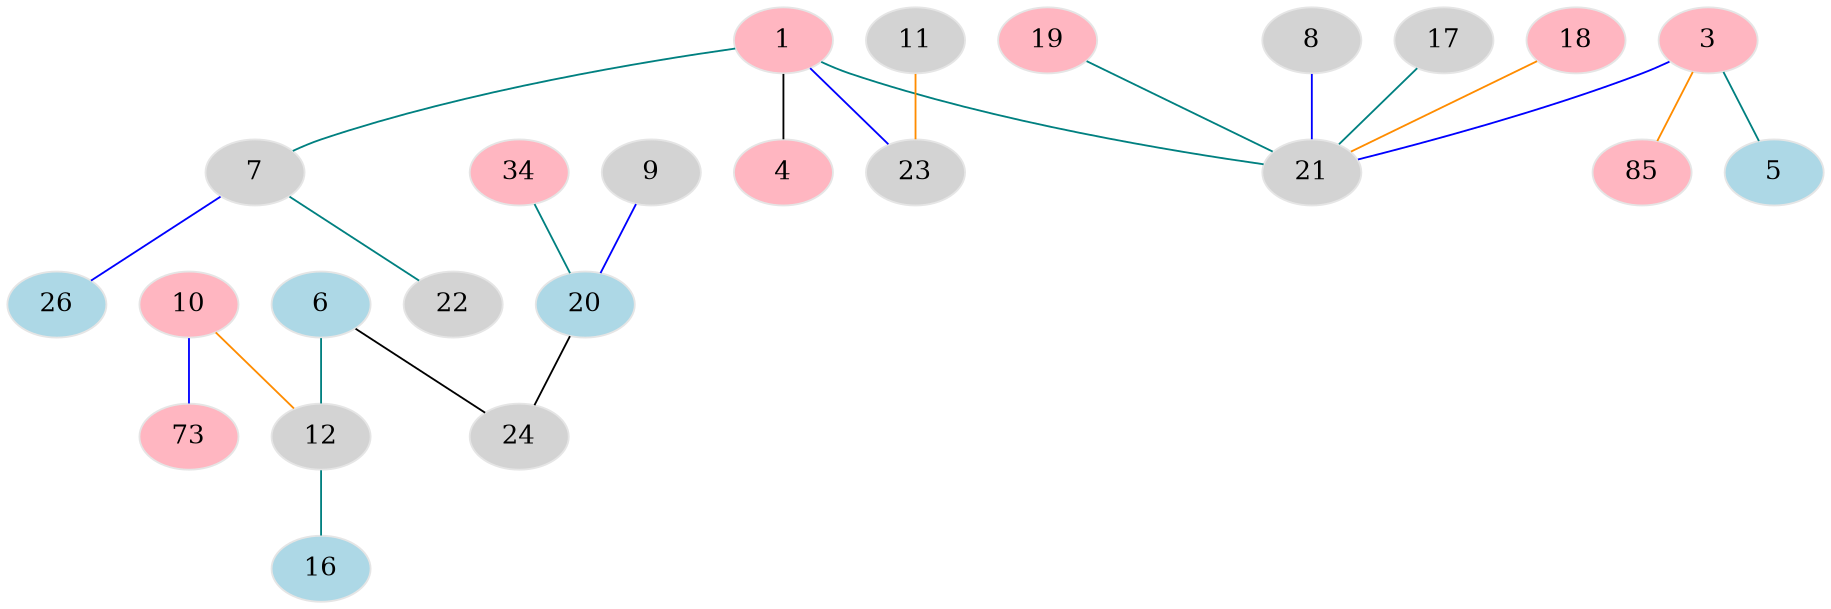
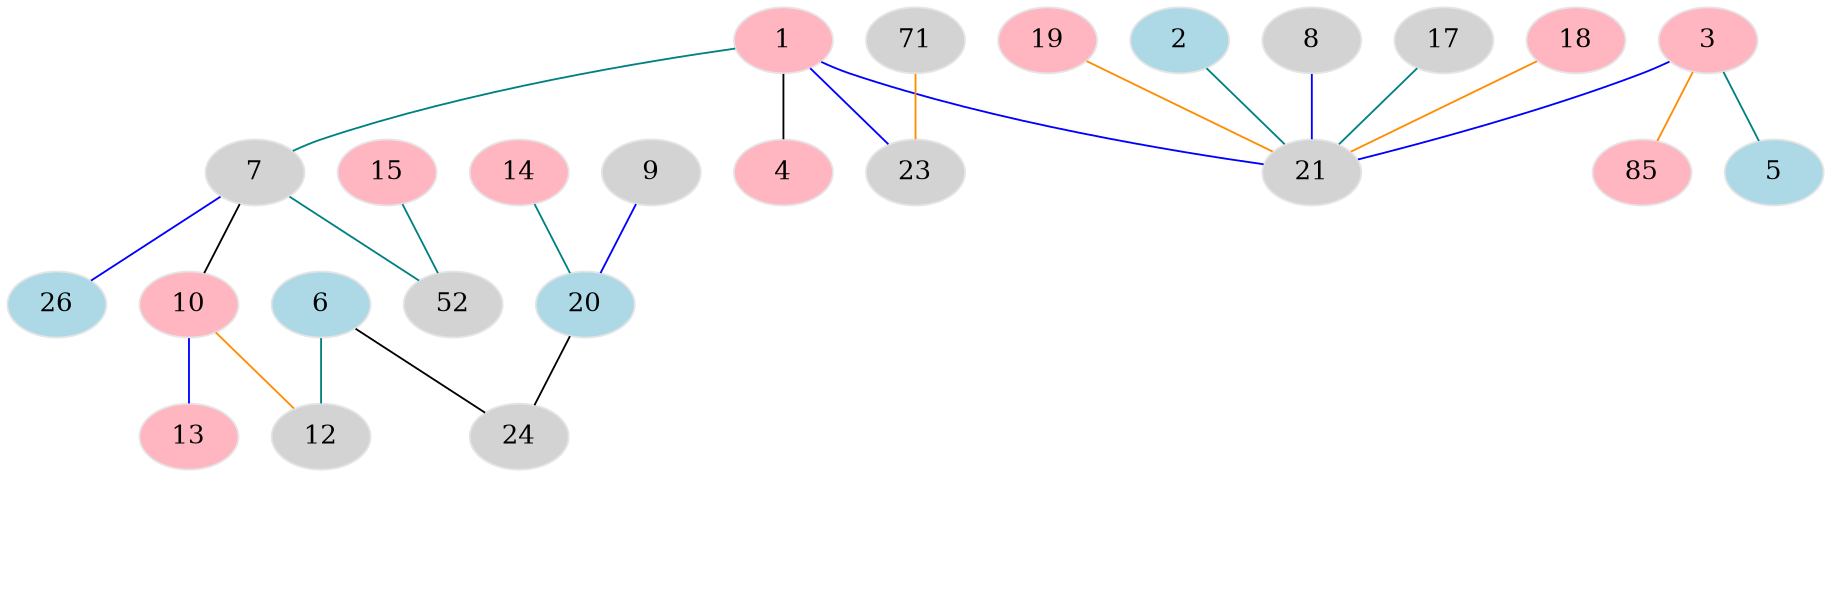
(916, 40) -> (916, 40)
none -> (1180, 40)
(1180, 106) -> (1180, 106)
(1040, 124) -> (1040, 124)
none -> (387, 172)
(519, 172) -> (519, 172)
none -> (222, 239)
(453, 305) -> (453, 305)
(189, 437) -> (189, 437)
(321, 569) -> none
